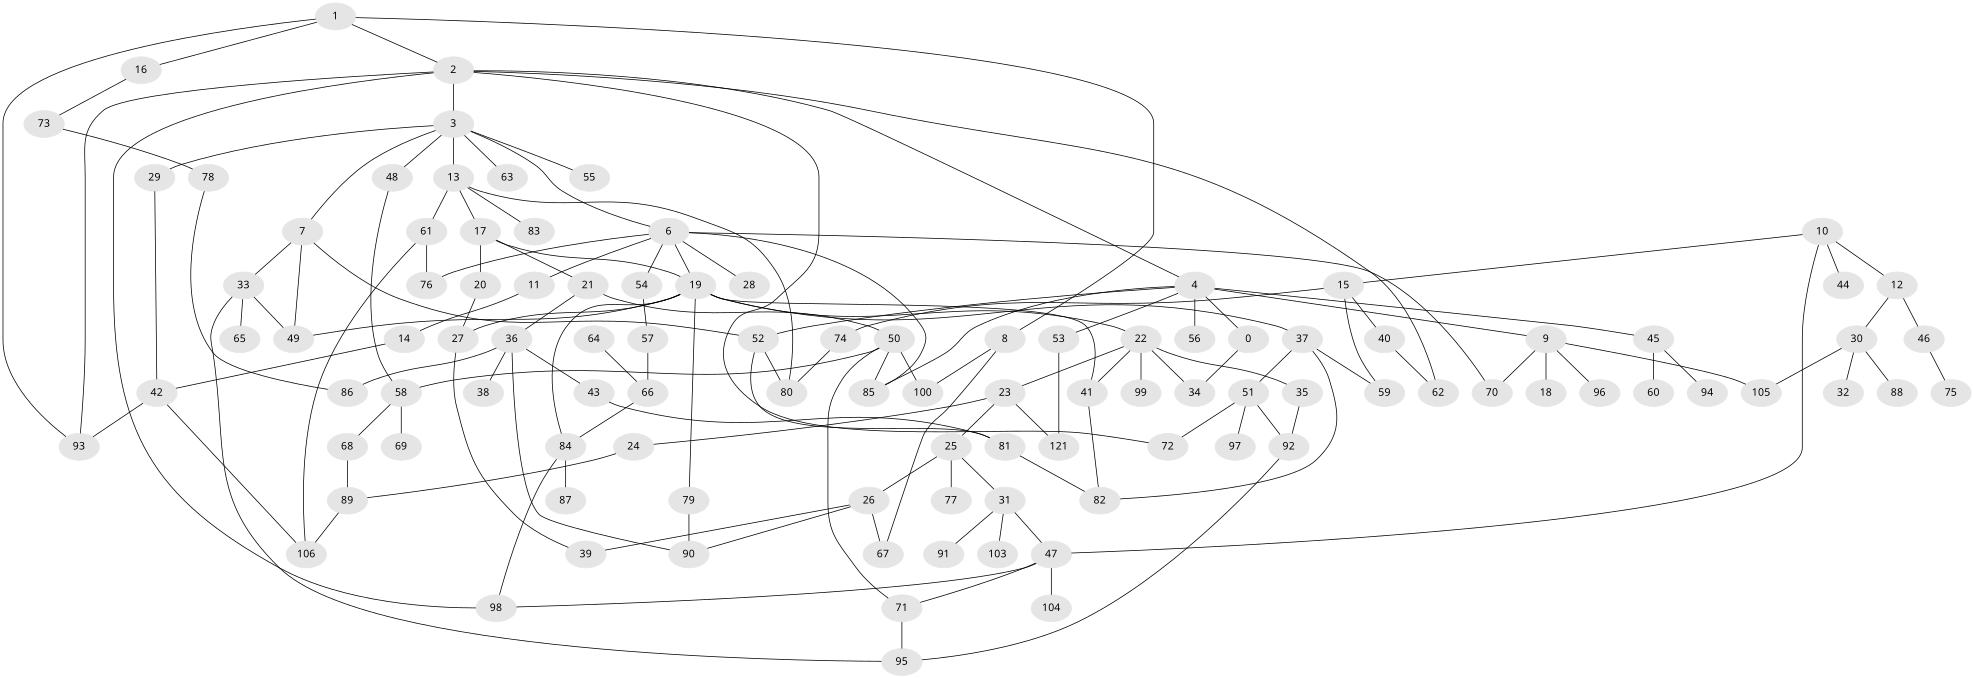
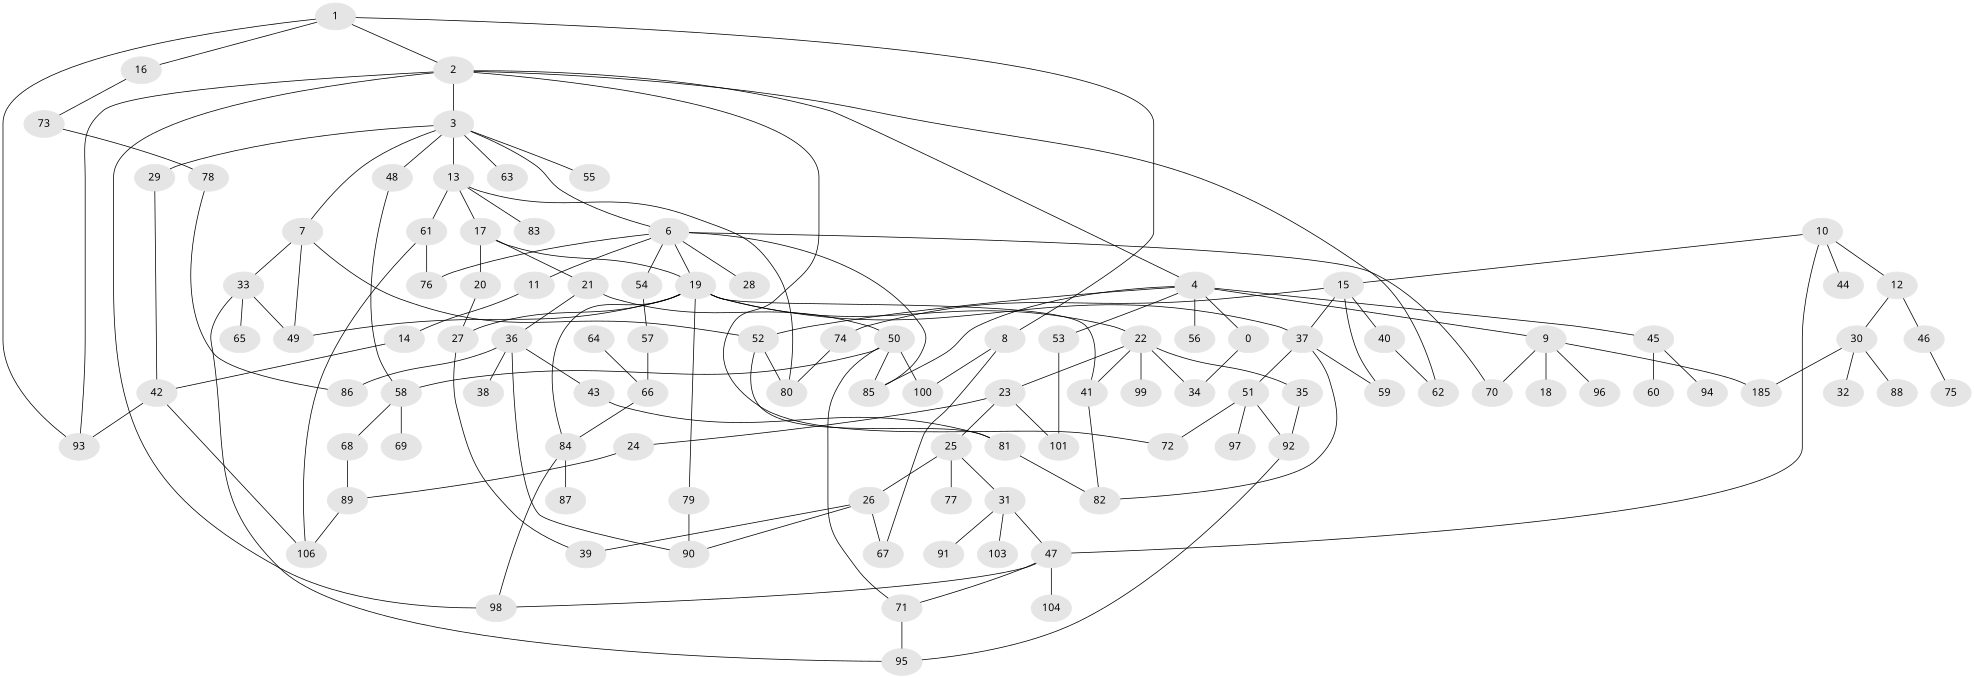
none -> (1323, 312)
(1761, 393) -> (1761, 393)
(1059, 447) -> (1059, 447)
